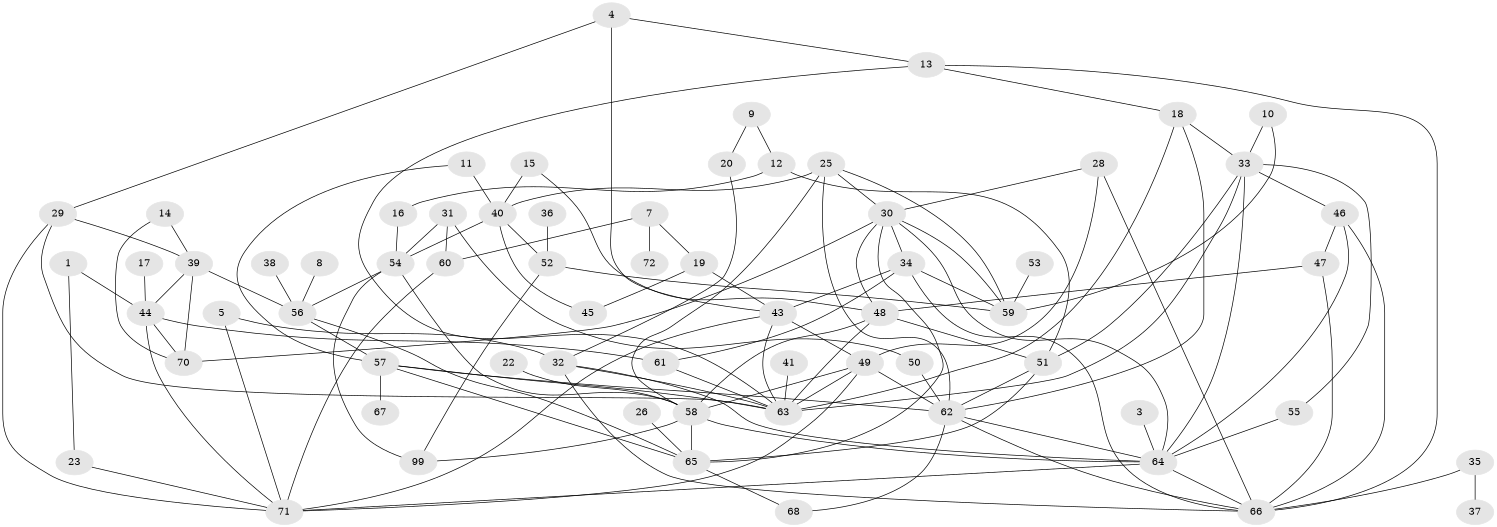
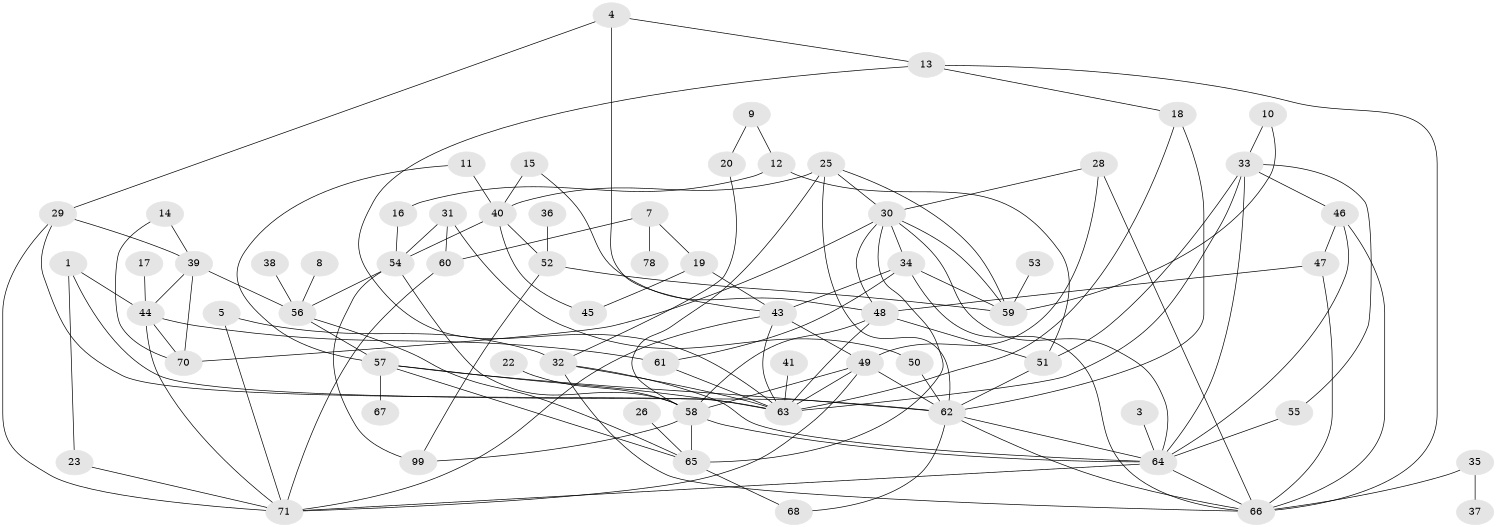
(1211, 139) -> none
(650, 264) -> (650, 264)
none -> (476, 397)
(900, 442) -> none
